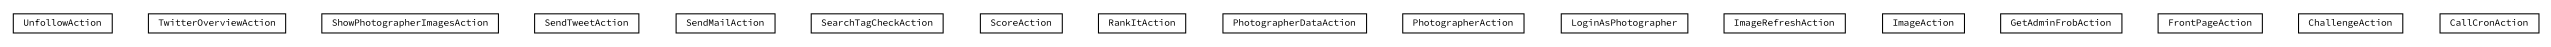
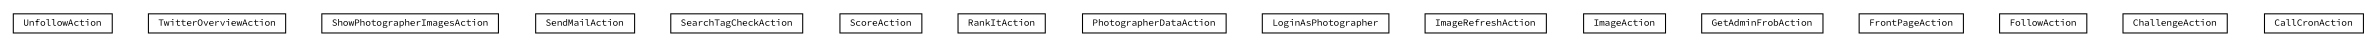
(587, 23) -> none
(1463, 23) -> none
none -> (2043, 23)
